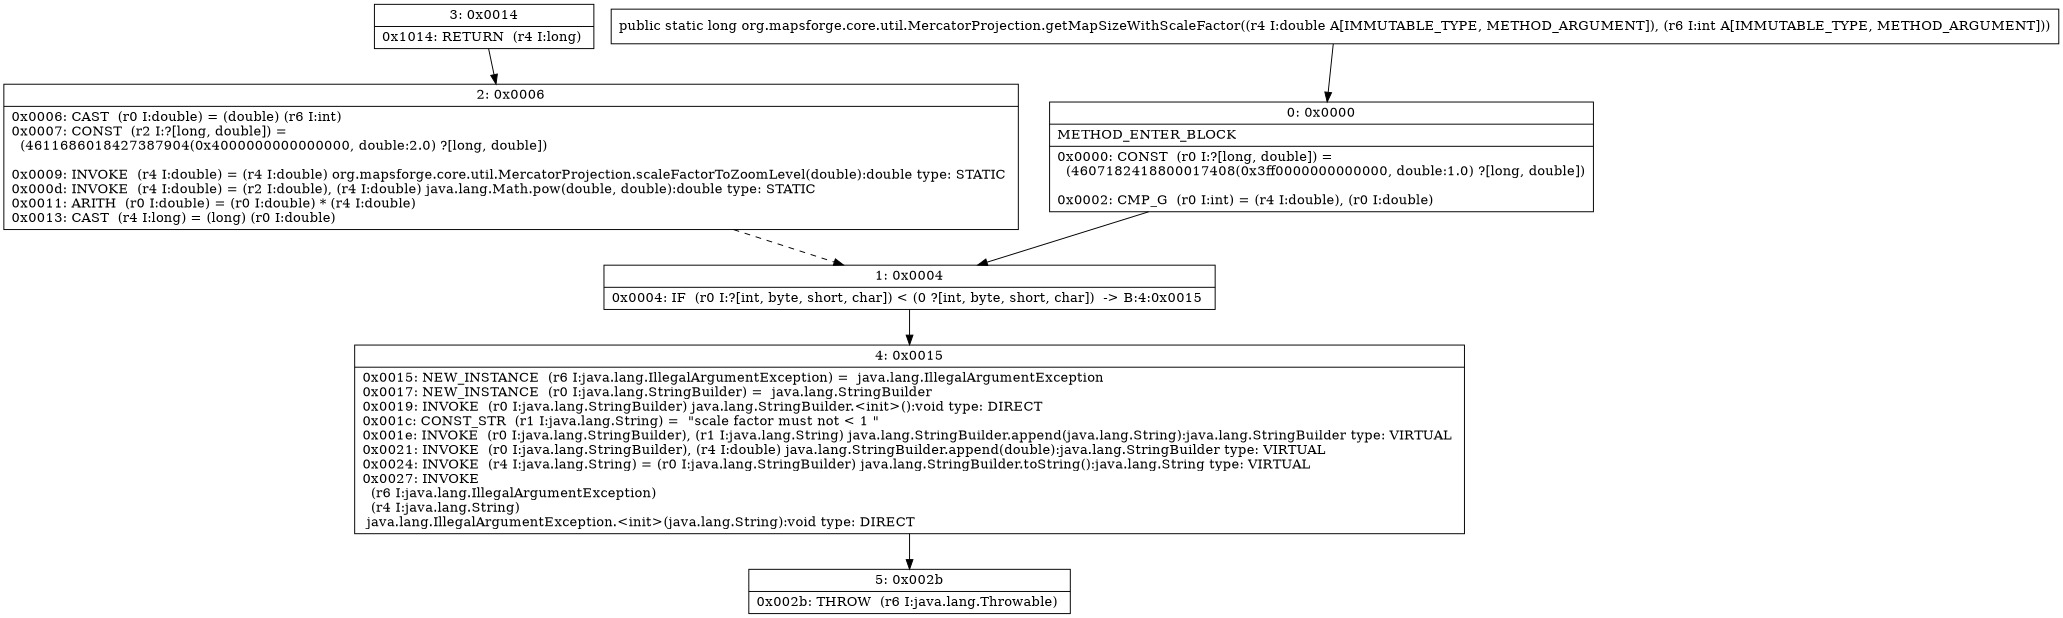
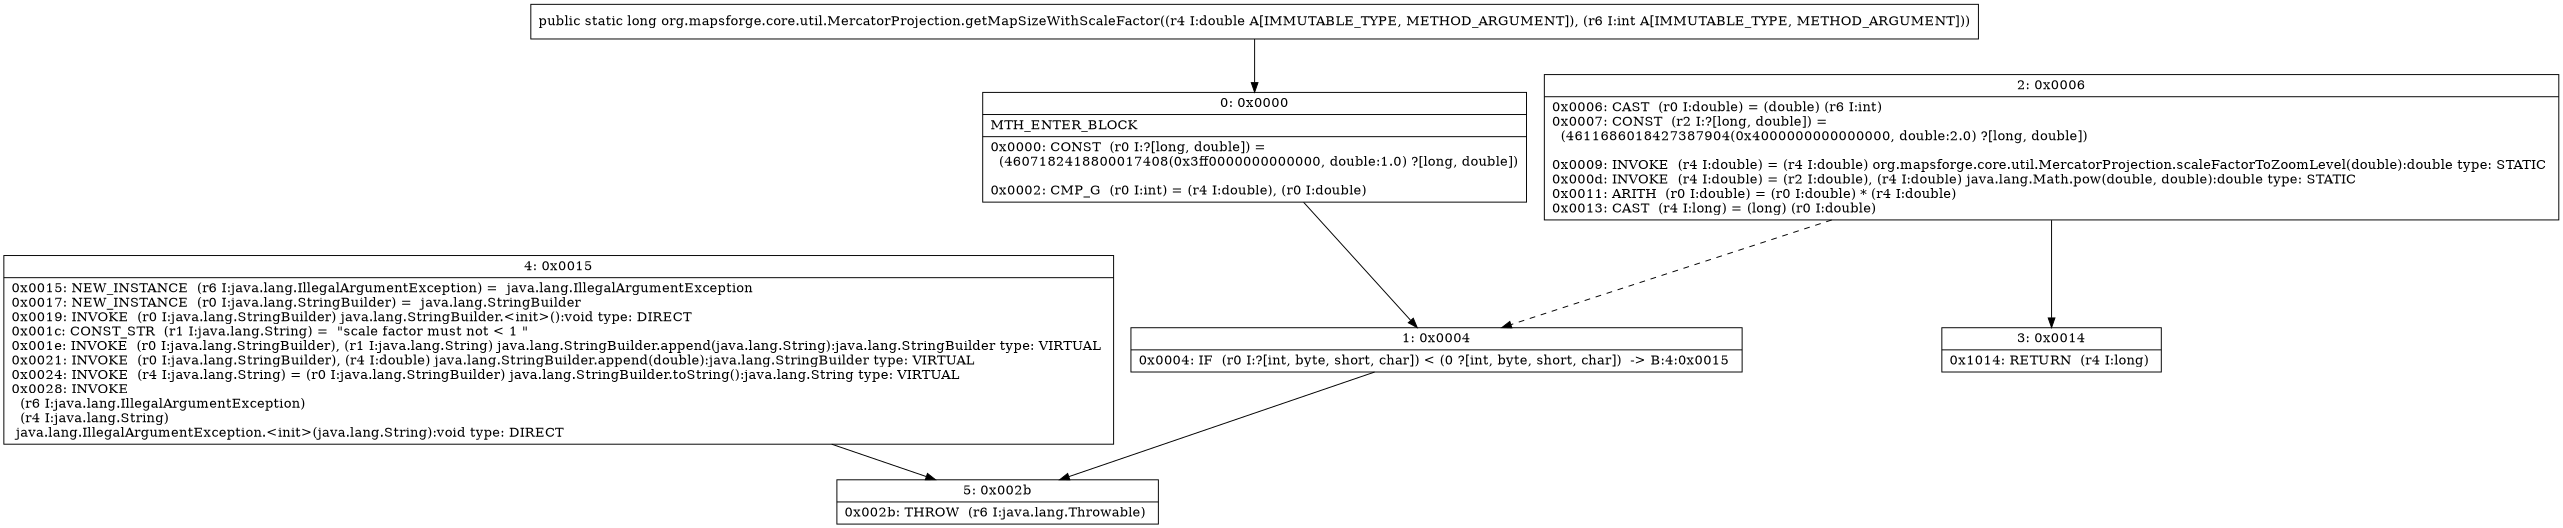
(491, 62) -> (2052, 269)
(1147, 135) -> (1065, 125)
(910, 322) -> (1222, 424)
(425, 479) -> (75, 389)
